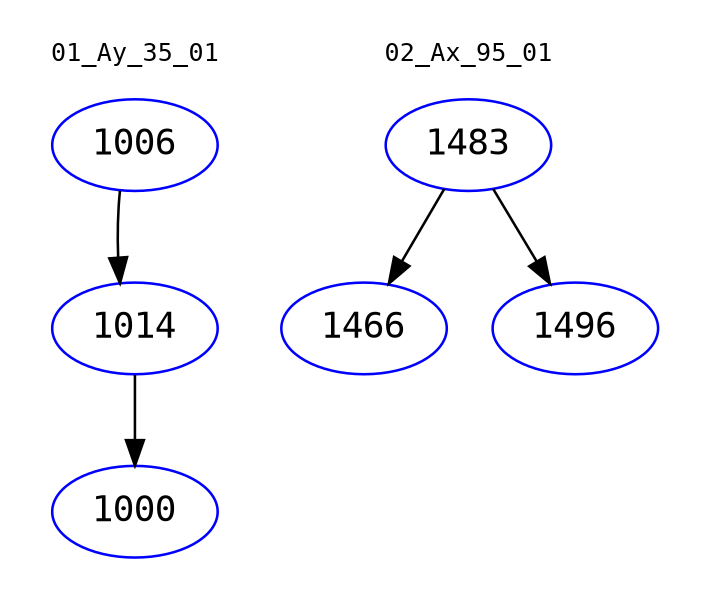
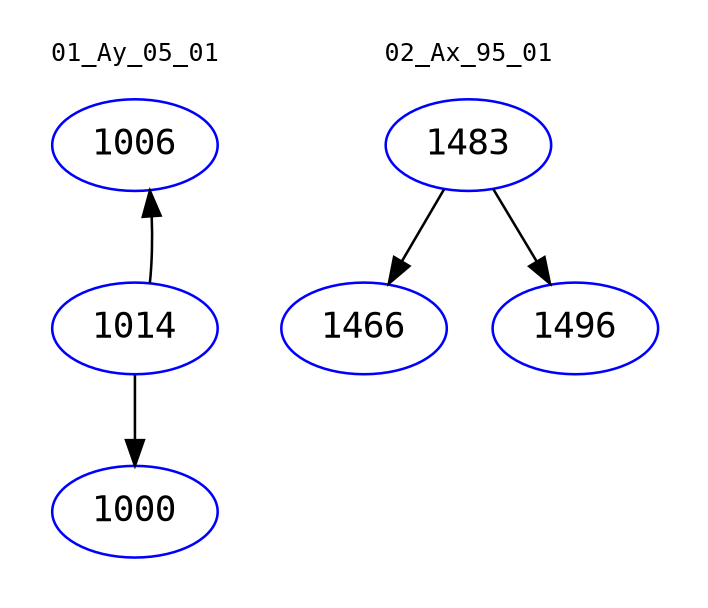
(136, 55) -> (136, 55)
(118, 224) -> (152, 250)
